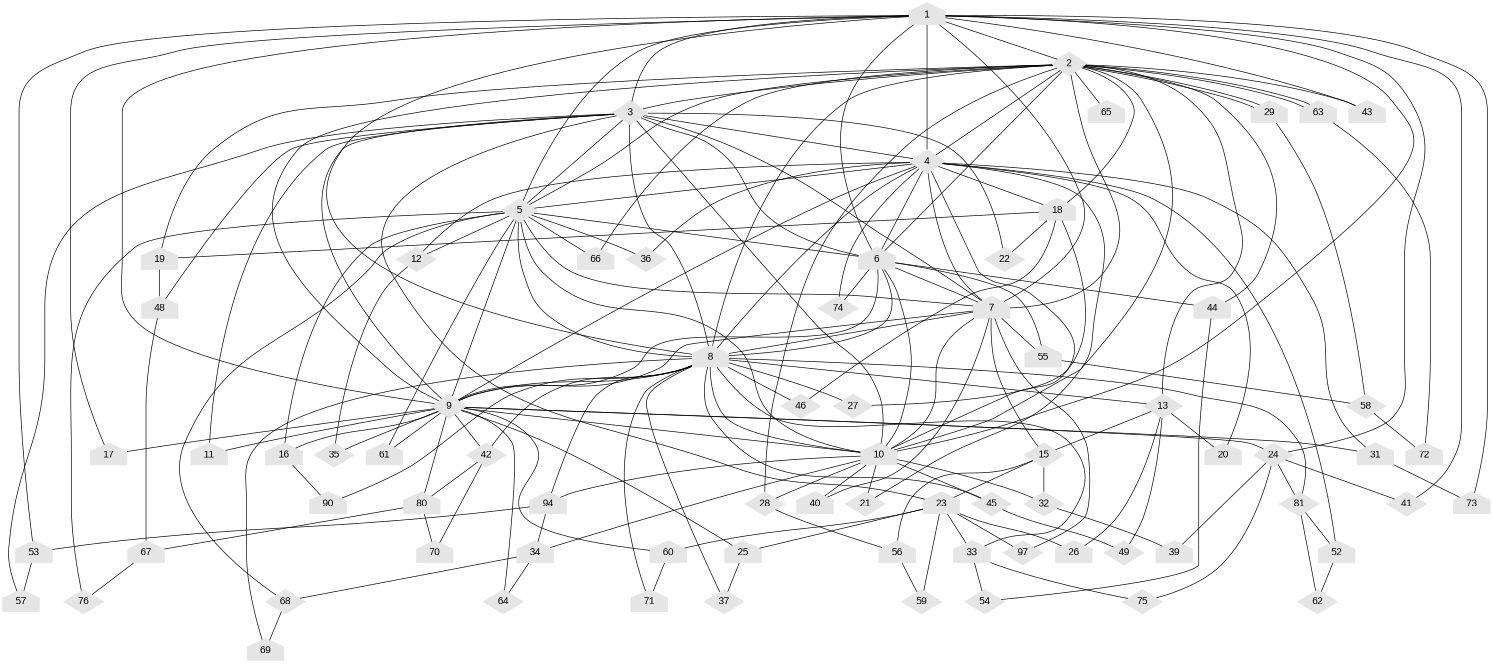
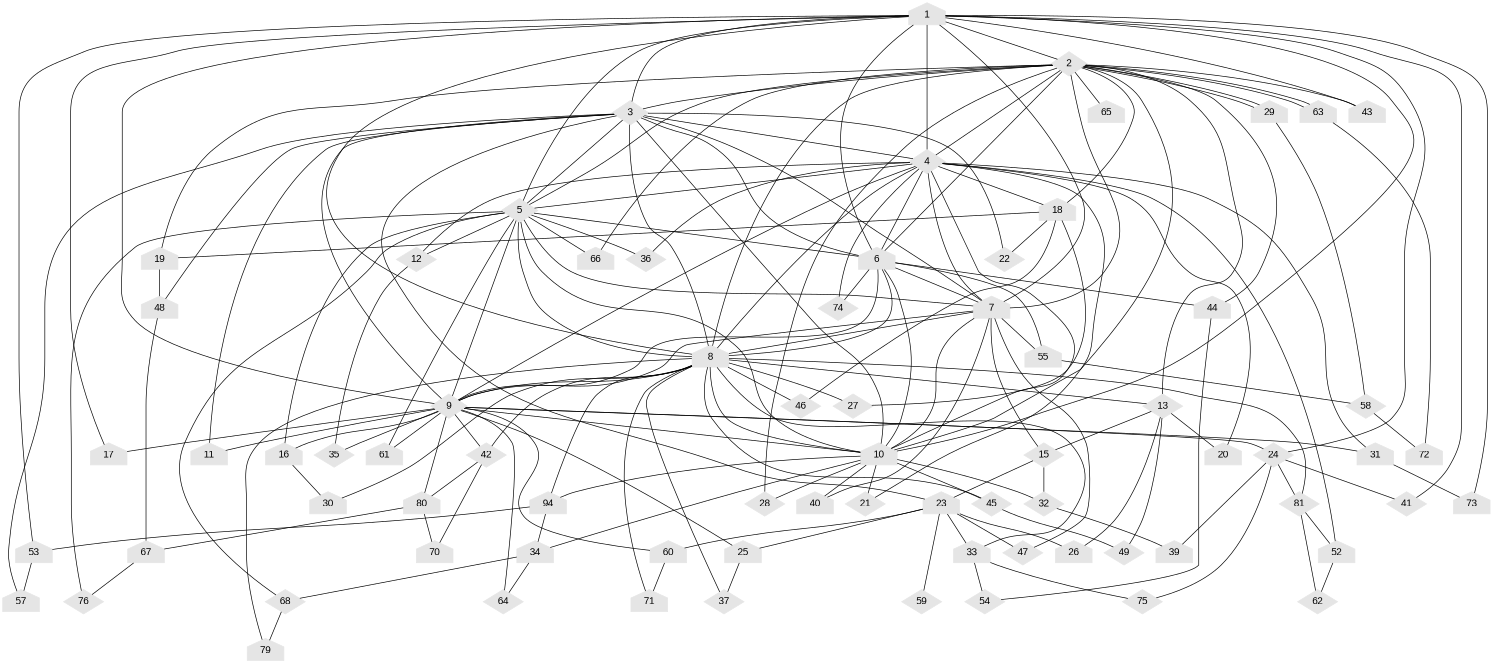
(508, 100) -> none
(328, 504) -> (328, 504)
(897, 553) -> none
(1023, 553) -> (1023, 553)
(266, 651) -> (266, 651)
